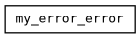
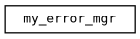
(70, 19) -> (70, 19)
